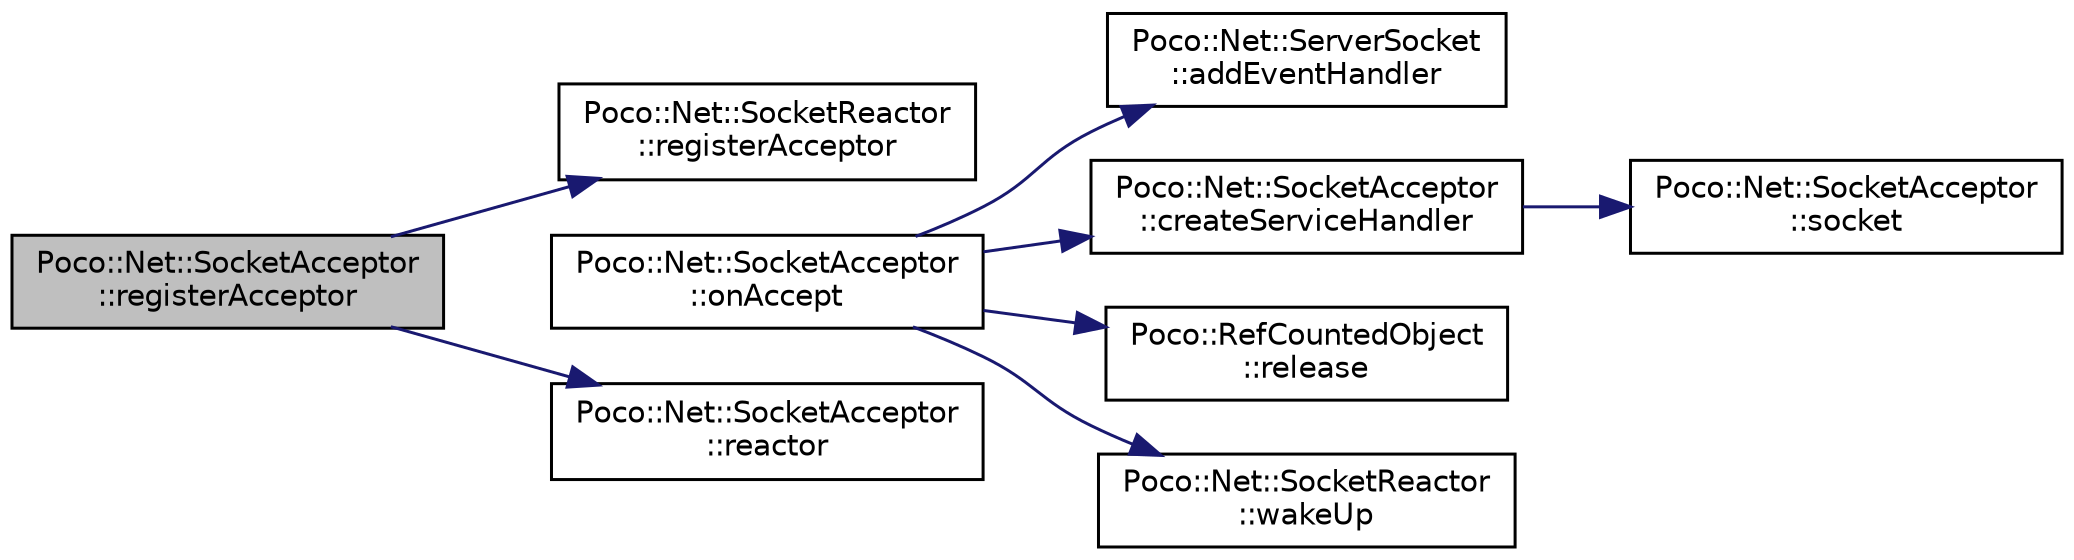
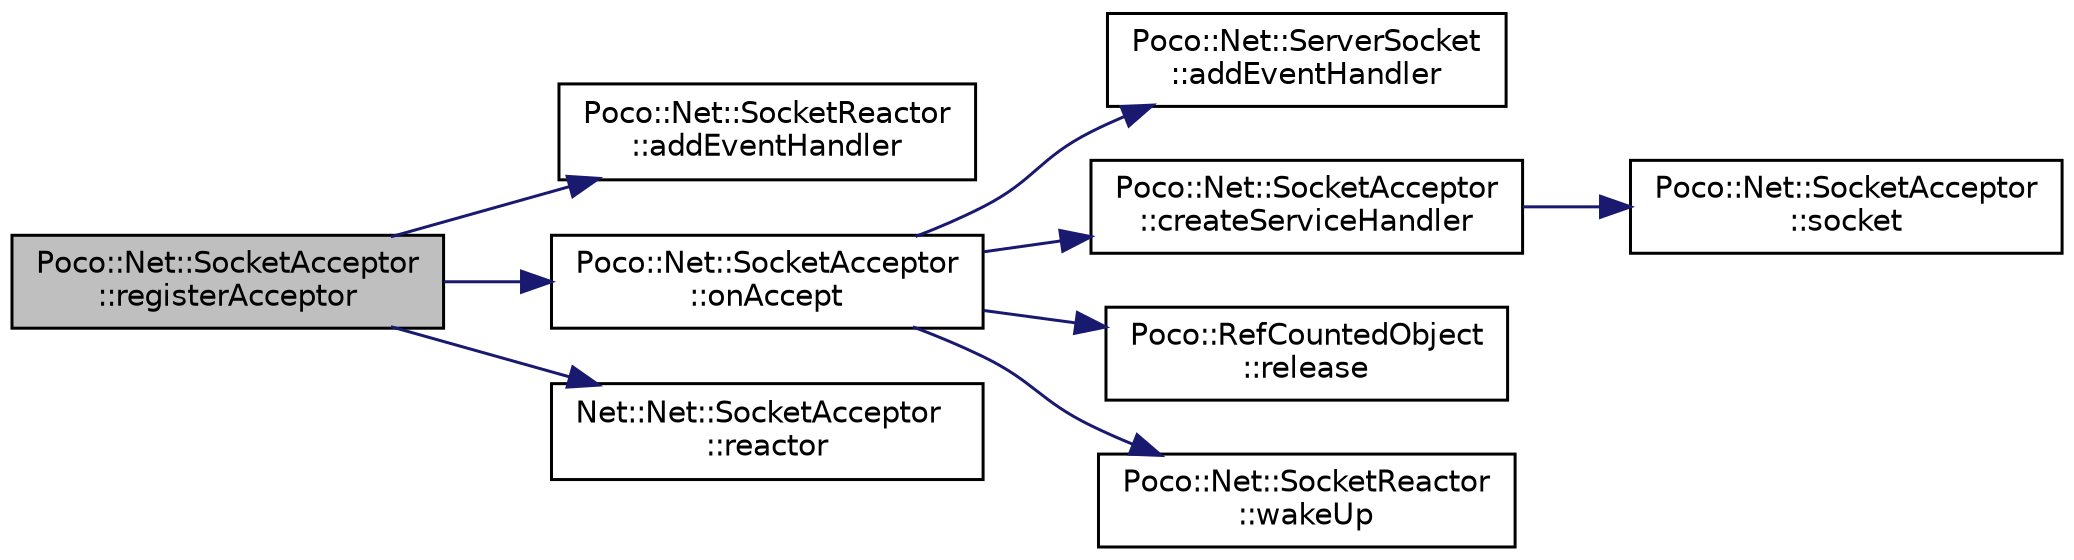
(767, 132) -> (767, 132)
none -> (483, 282)
(767, 432) -> (767, 432)
